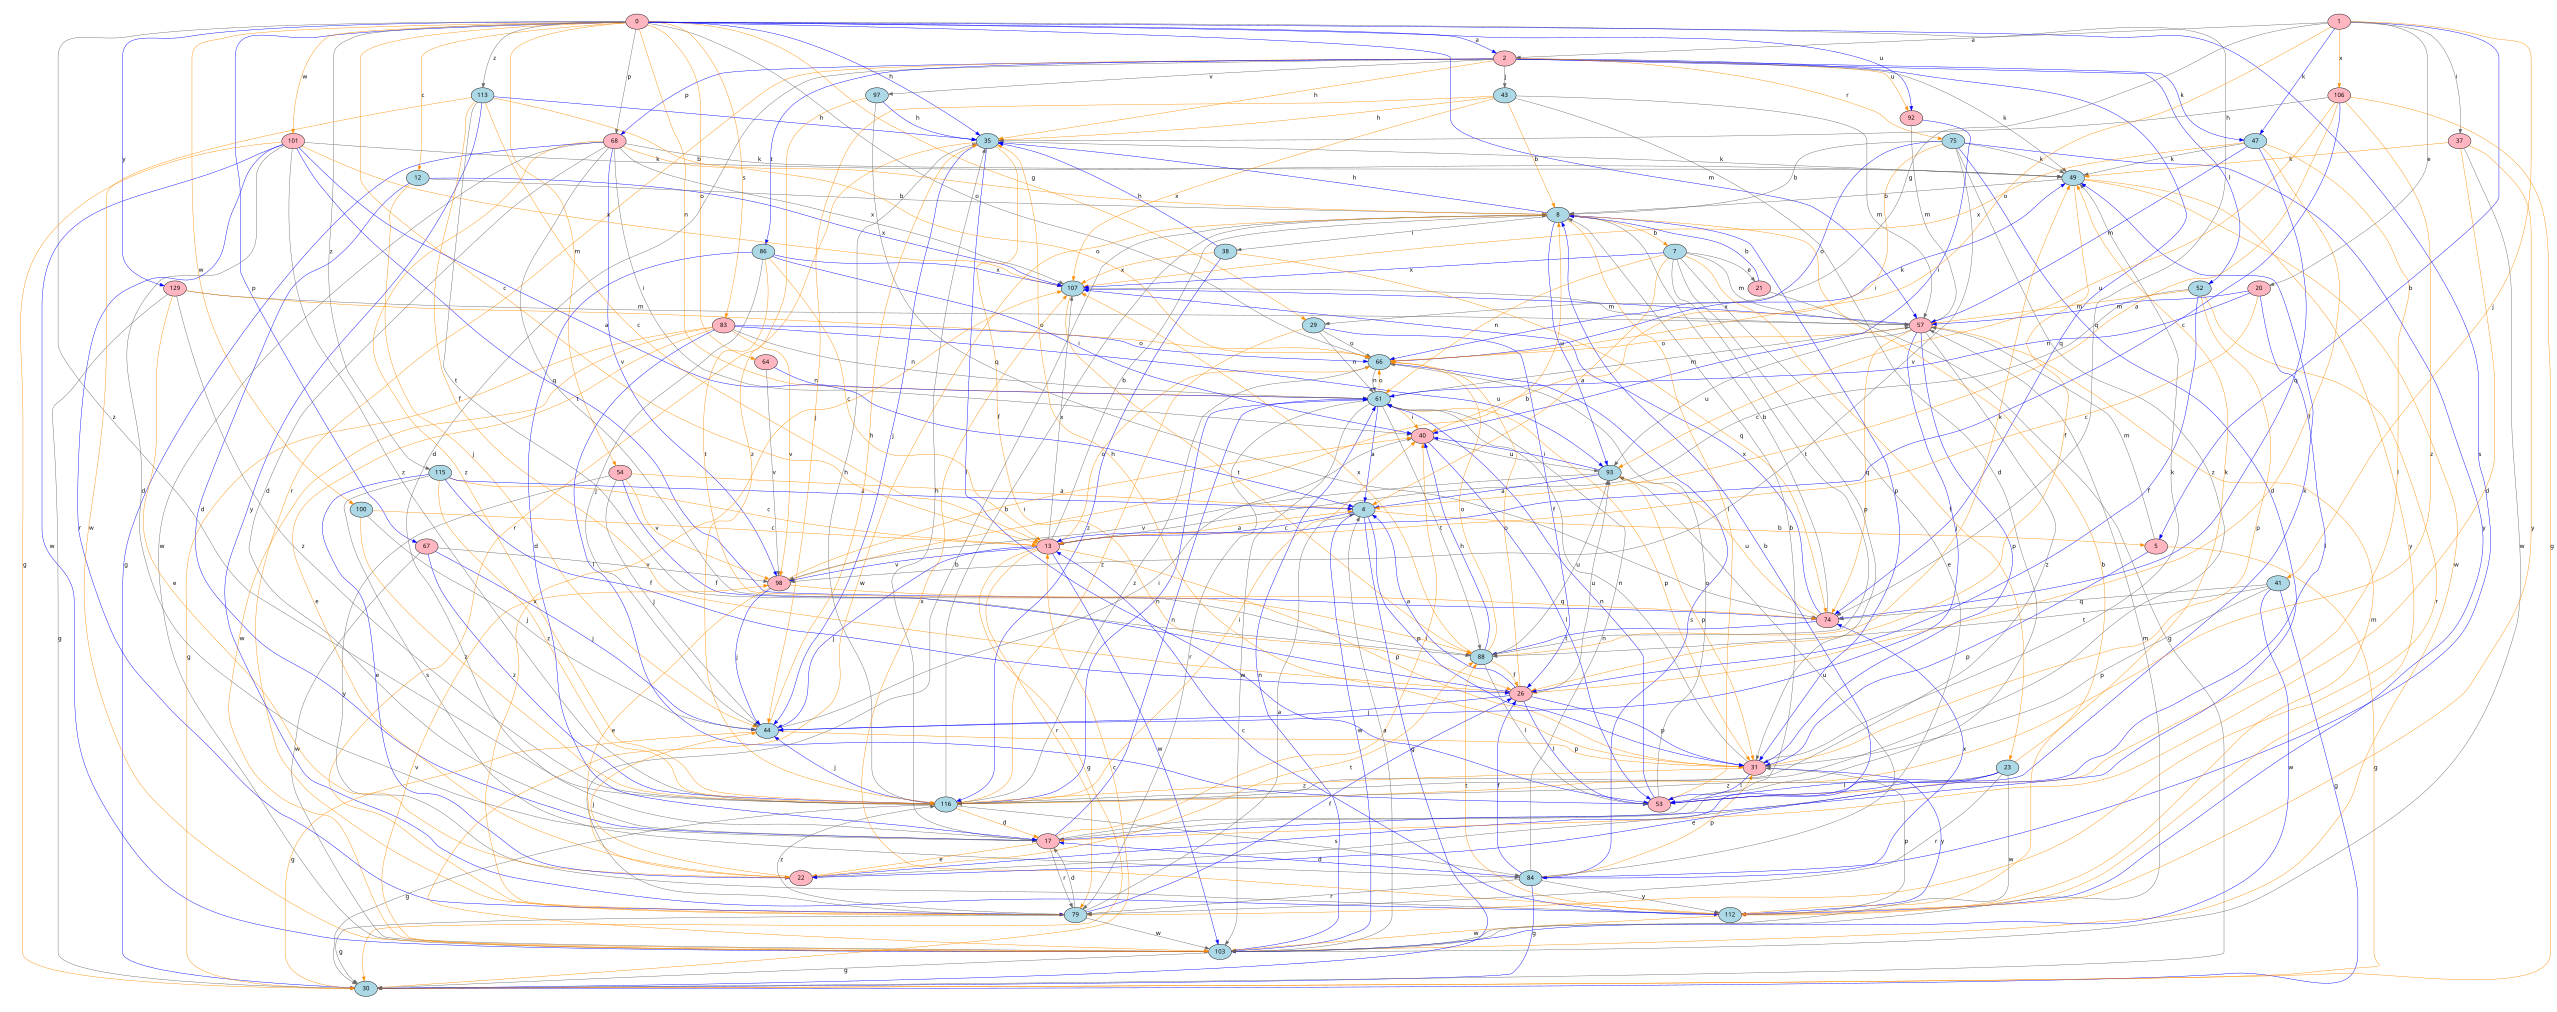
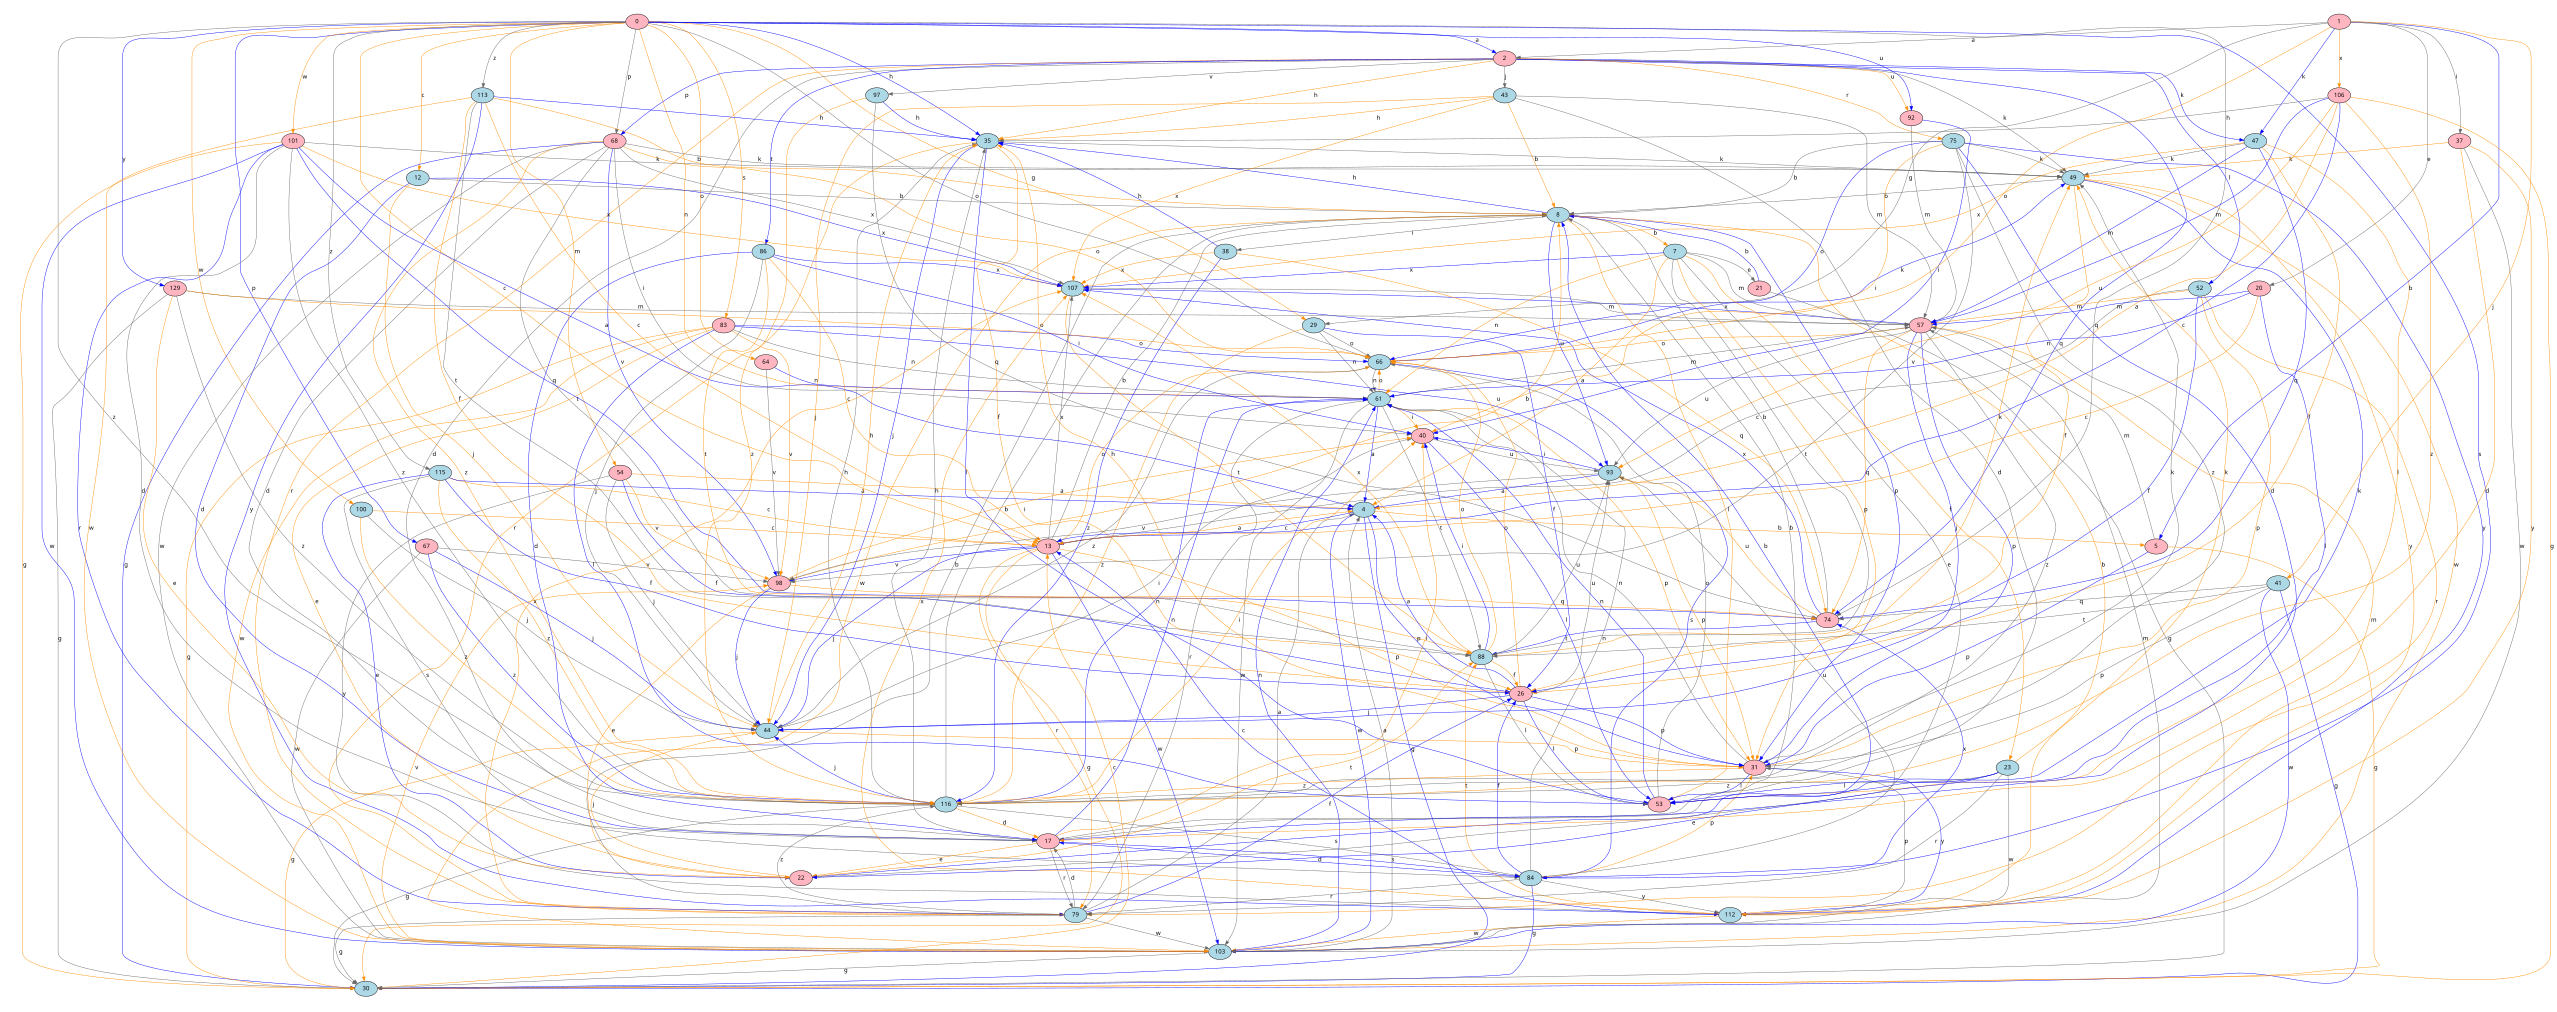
(1343, 44) -> (2152, 238)
(1857, 501) -> (1857, 501)
(1462, 547) -> (1462, 547)
(1147, 555) -> (1059, 559)
(2187, 638) -> (2237, 647)
none -> (1299, 855)
